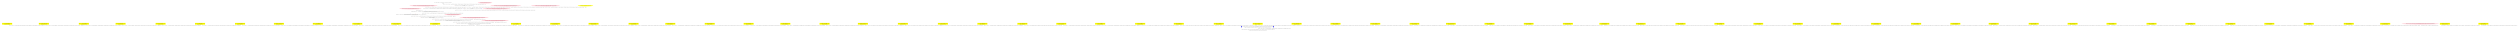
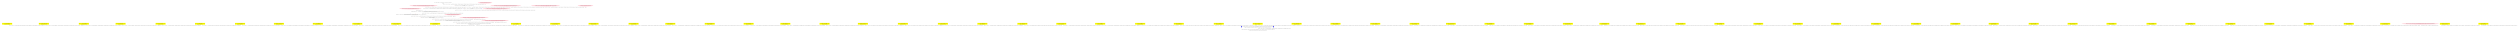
(586, 6) -> (586, 6)
